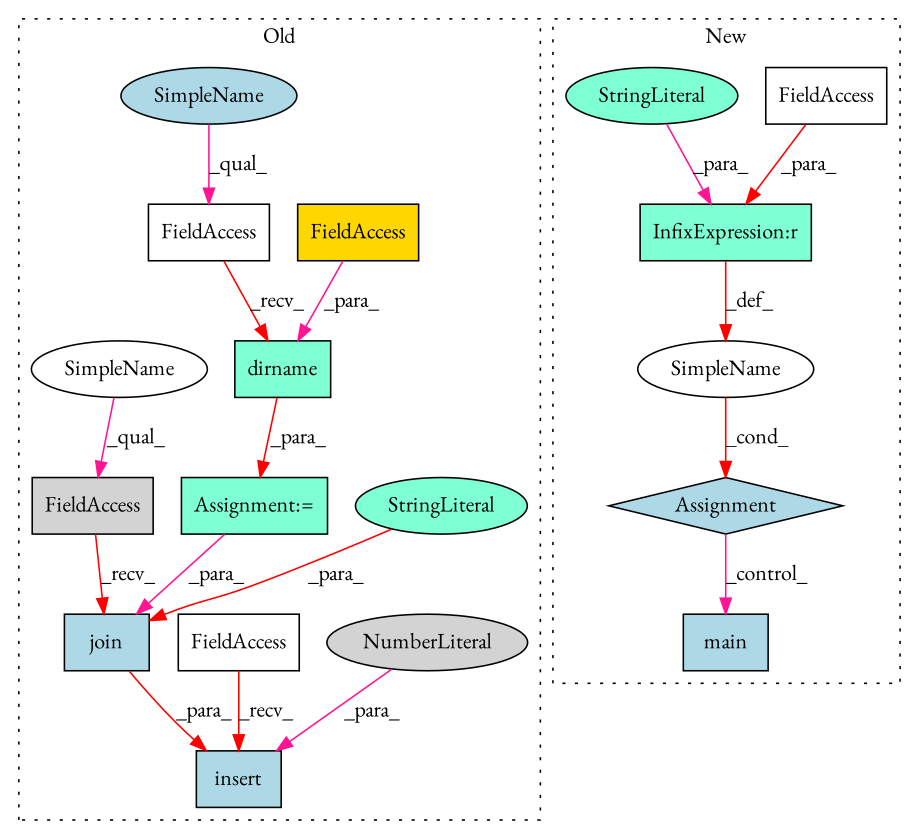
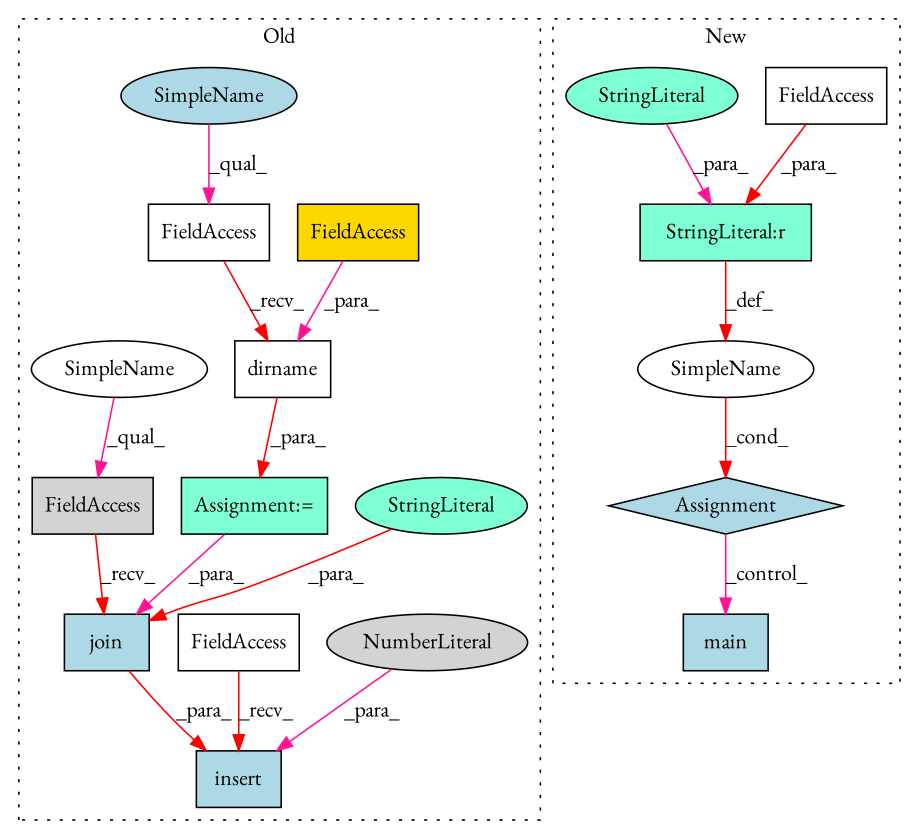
(726, 232) -> (726, 232)
(283, 369) -> (283, 369)
